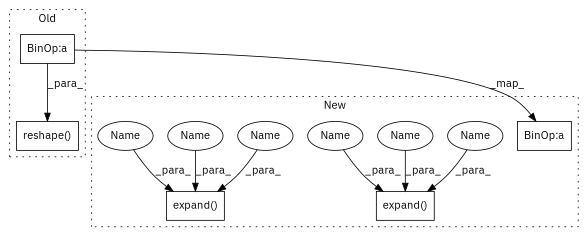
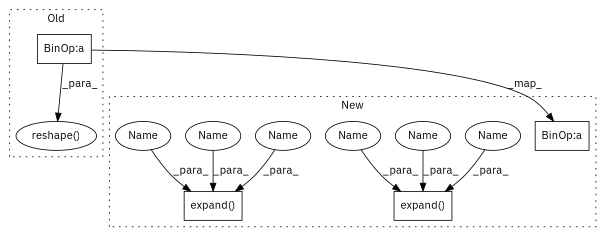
(47, 136) -> (56, 136)
